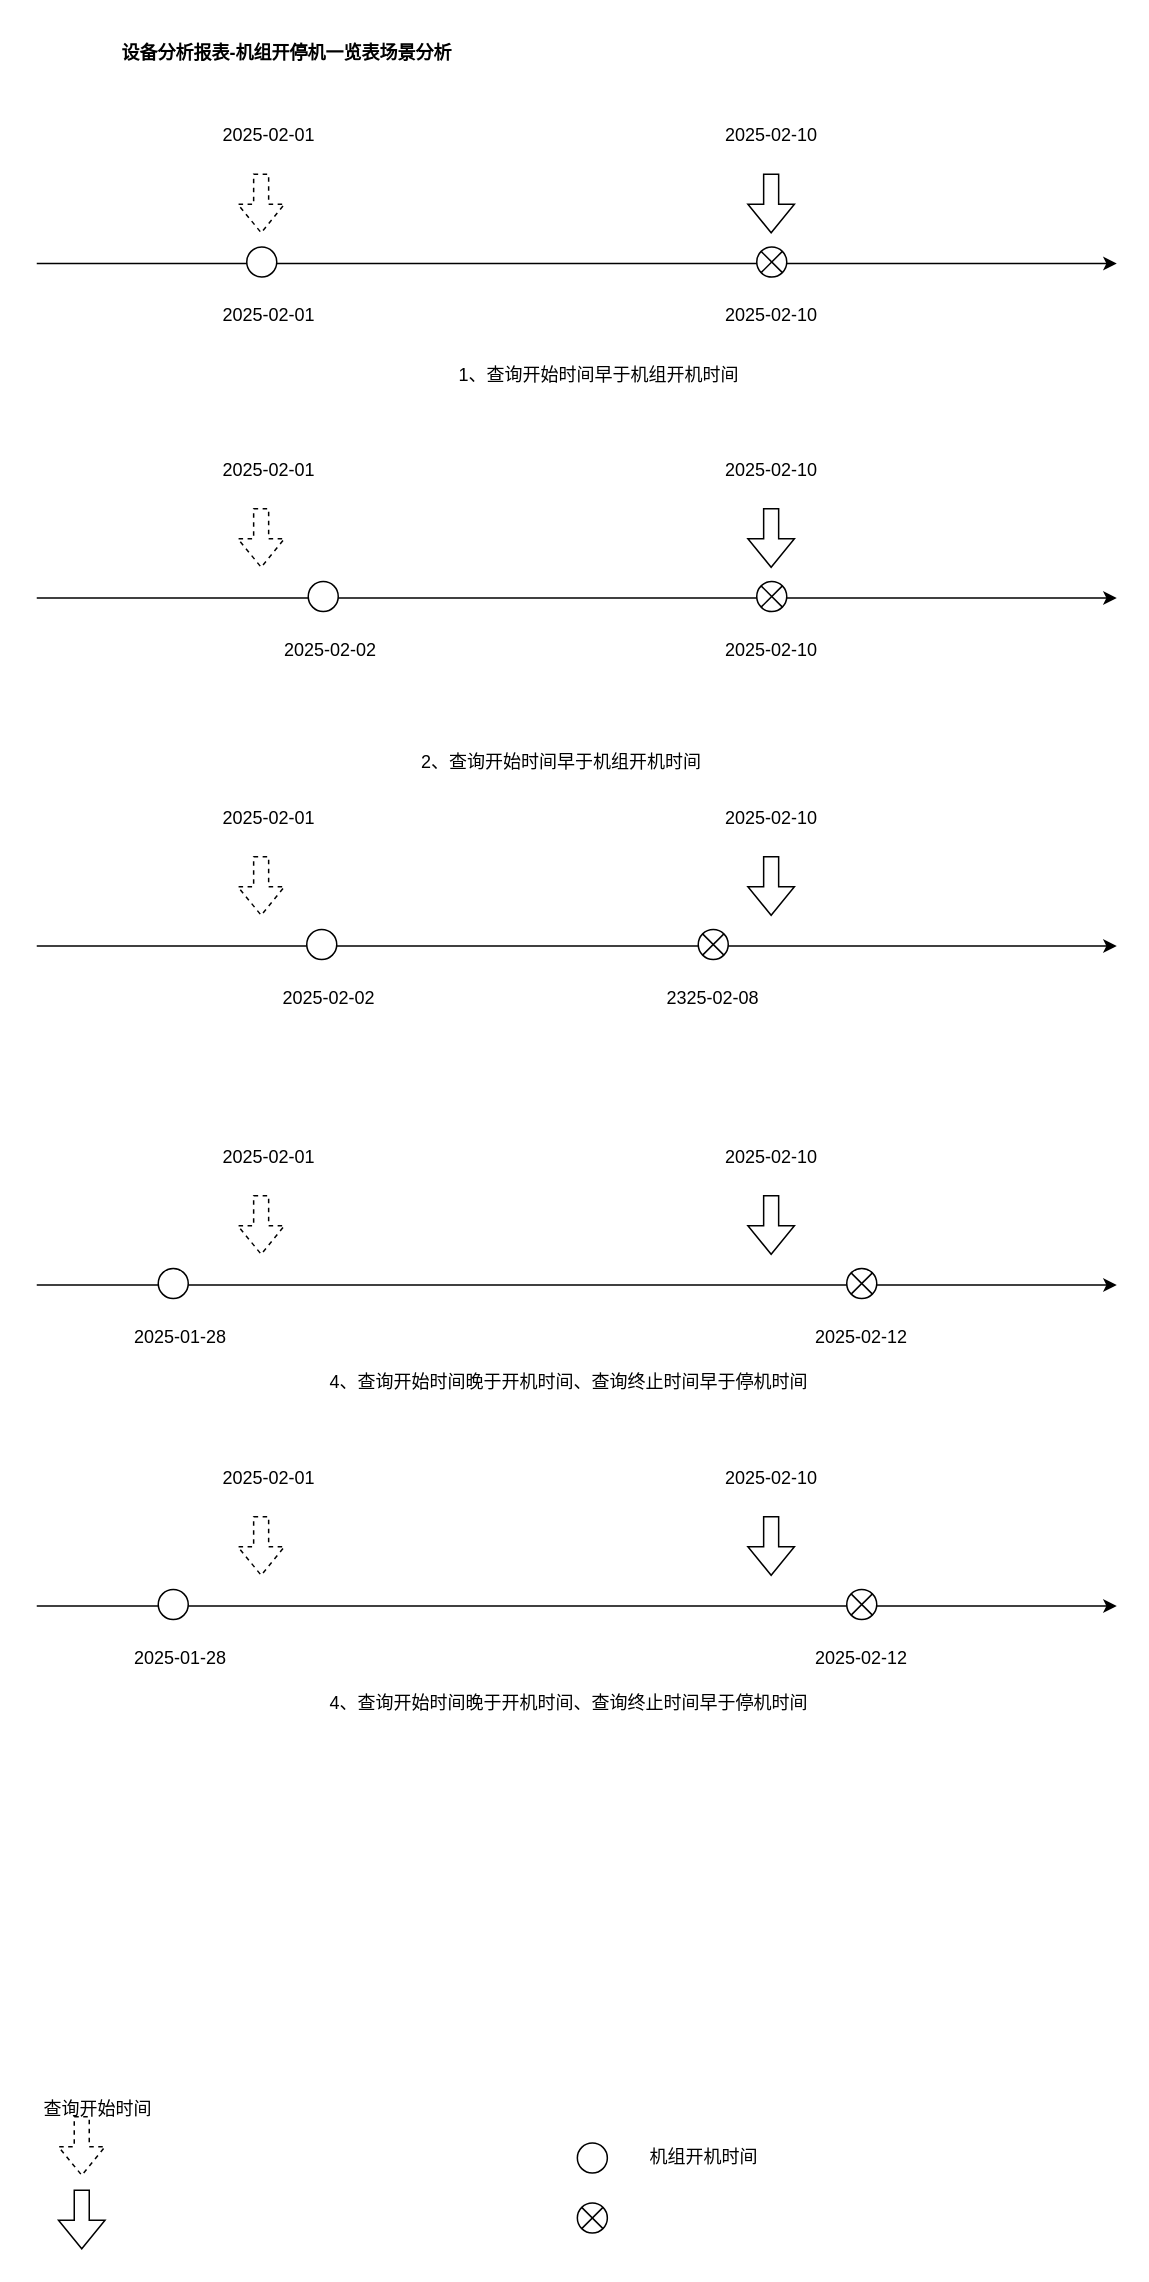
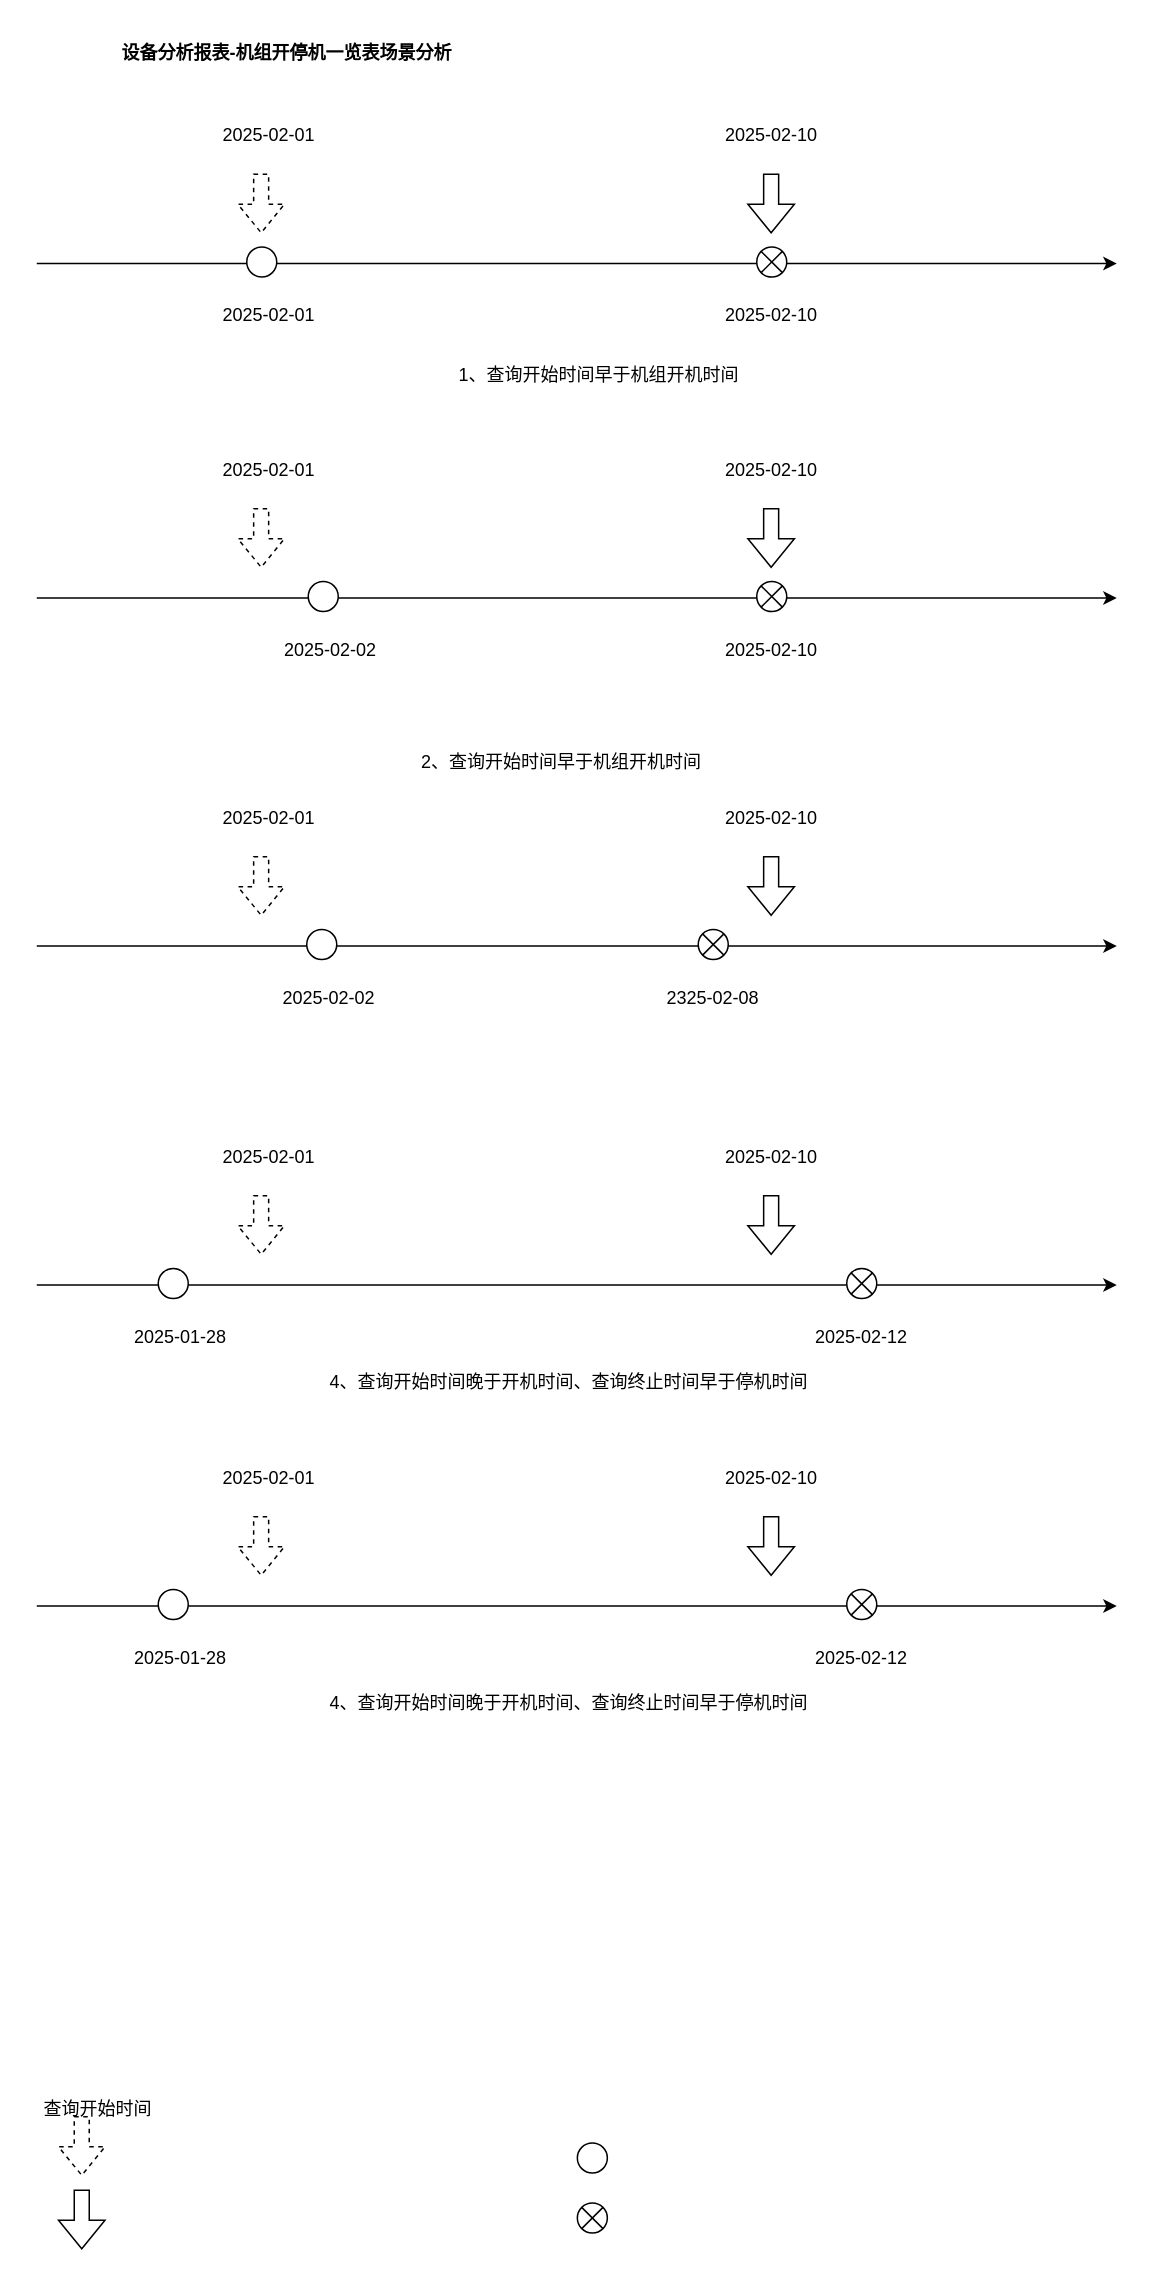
(705, 2158) -> none
